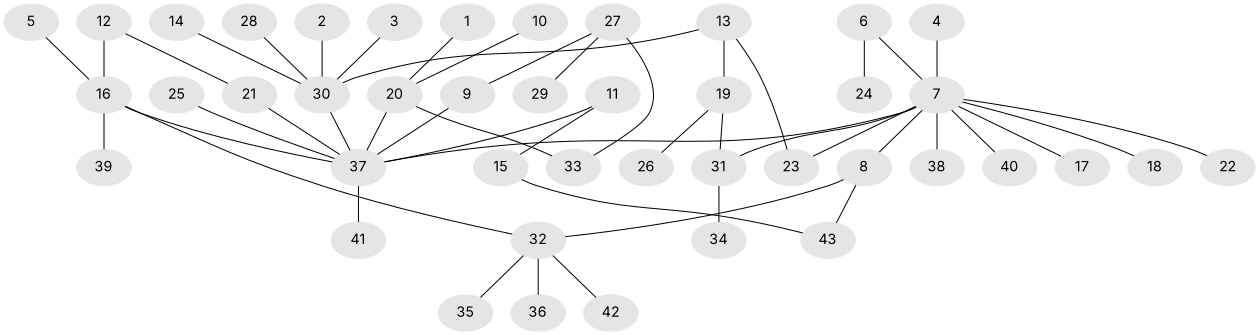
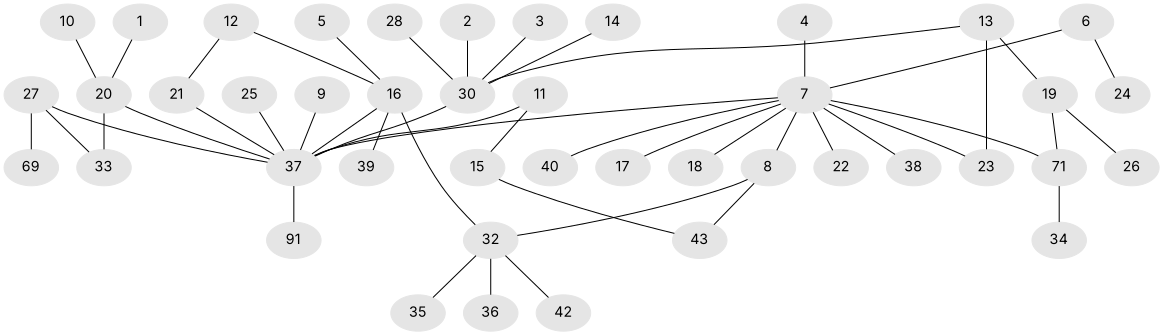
(540, 59) -> (159, 139)
(540, 95) -> (31, 168)
(719, 168) -> (1059, 168)
(358, 240) -> (294, 240)
